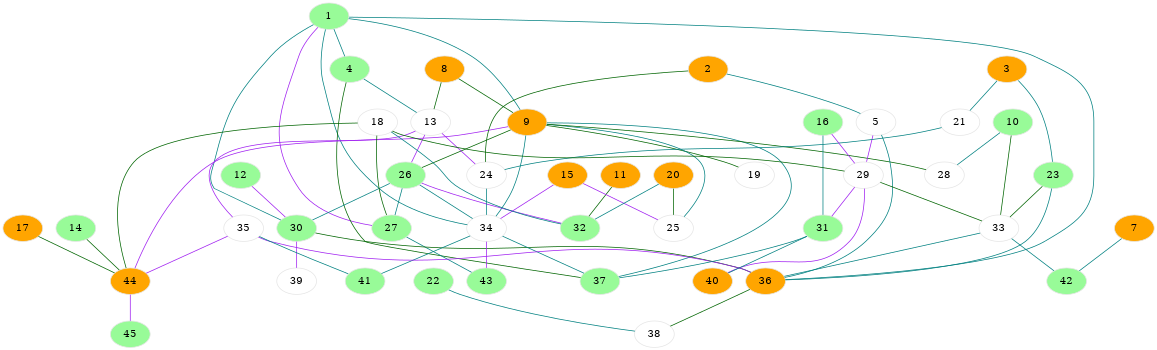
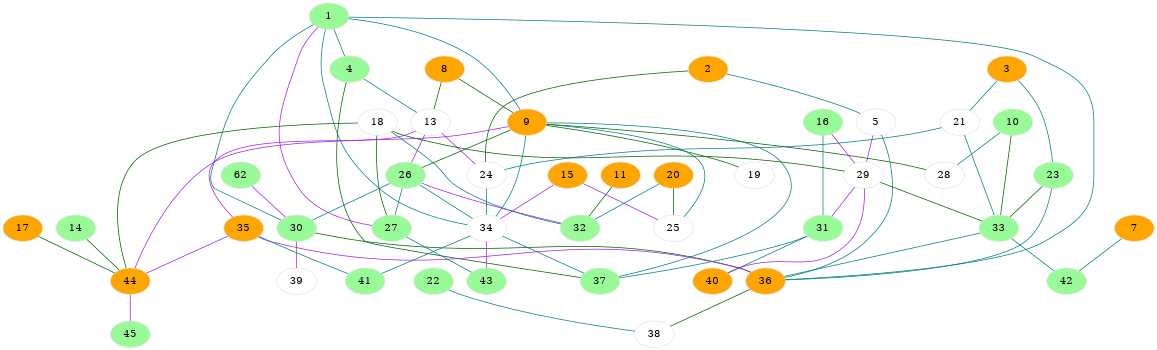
(241, 175) -> (241, 175)
none -> (979, 175)
(244, 228) -> (244, 228)
(999, 228) -> (999, 228)
